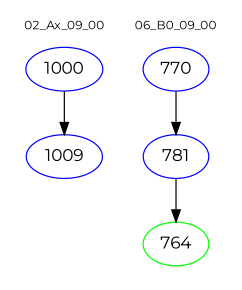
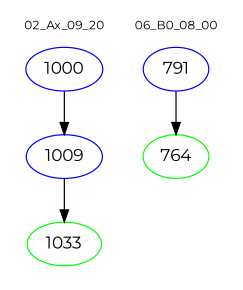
(65, 26) -> (65, 26)
(176, 26) -> (177, 26)
(176, 69) -> none
(176, 157) -> (176, 69)
none -> (64, 244)
